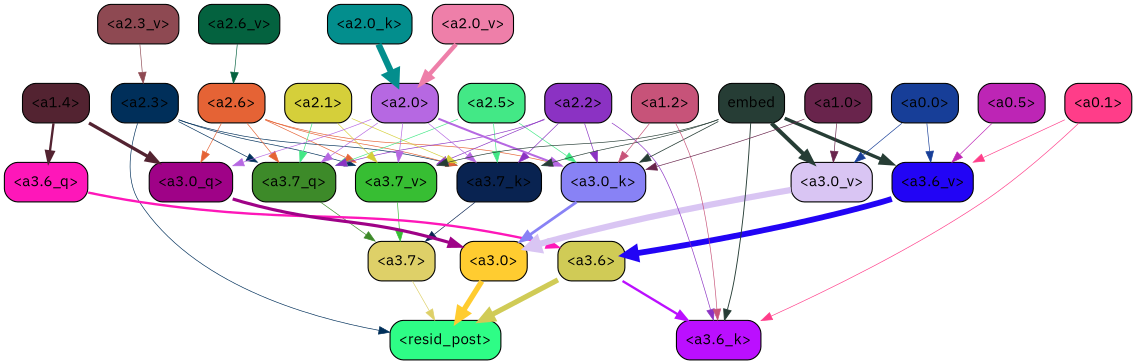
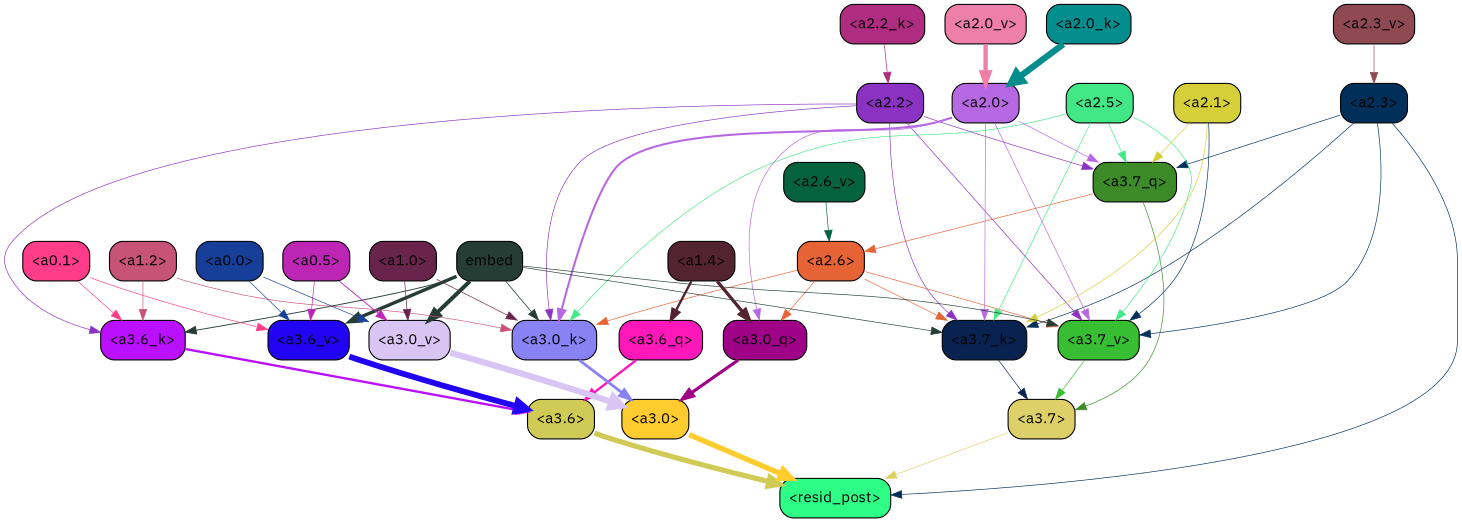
none -> (882, 24)
(253, 131) -> (973, 224)
(308, 137) -> (1176, 137)
(353, 139) -> (1198, 228)
none -> (1177, 226)
none -> (355, 294)
(650, 298) -> (351, 379)
